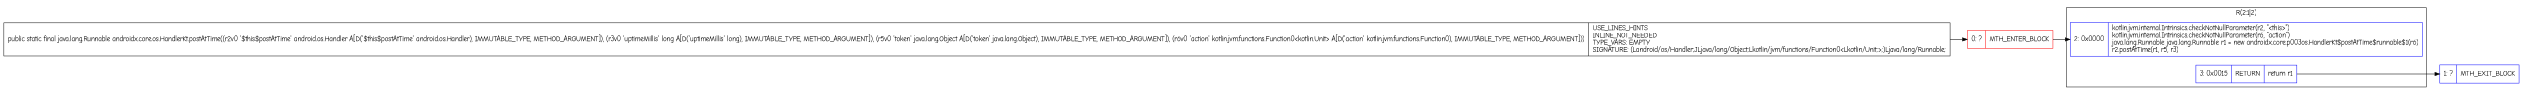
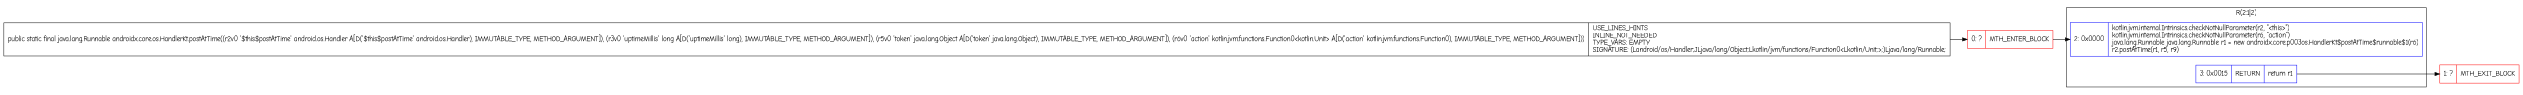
(2145, 50) -> (2145, 50)
(2479, 74) -> (2479, 74)
